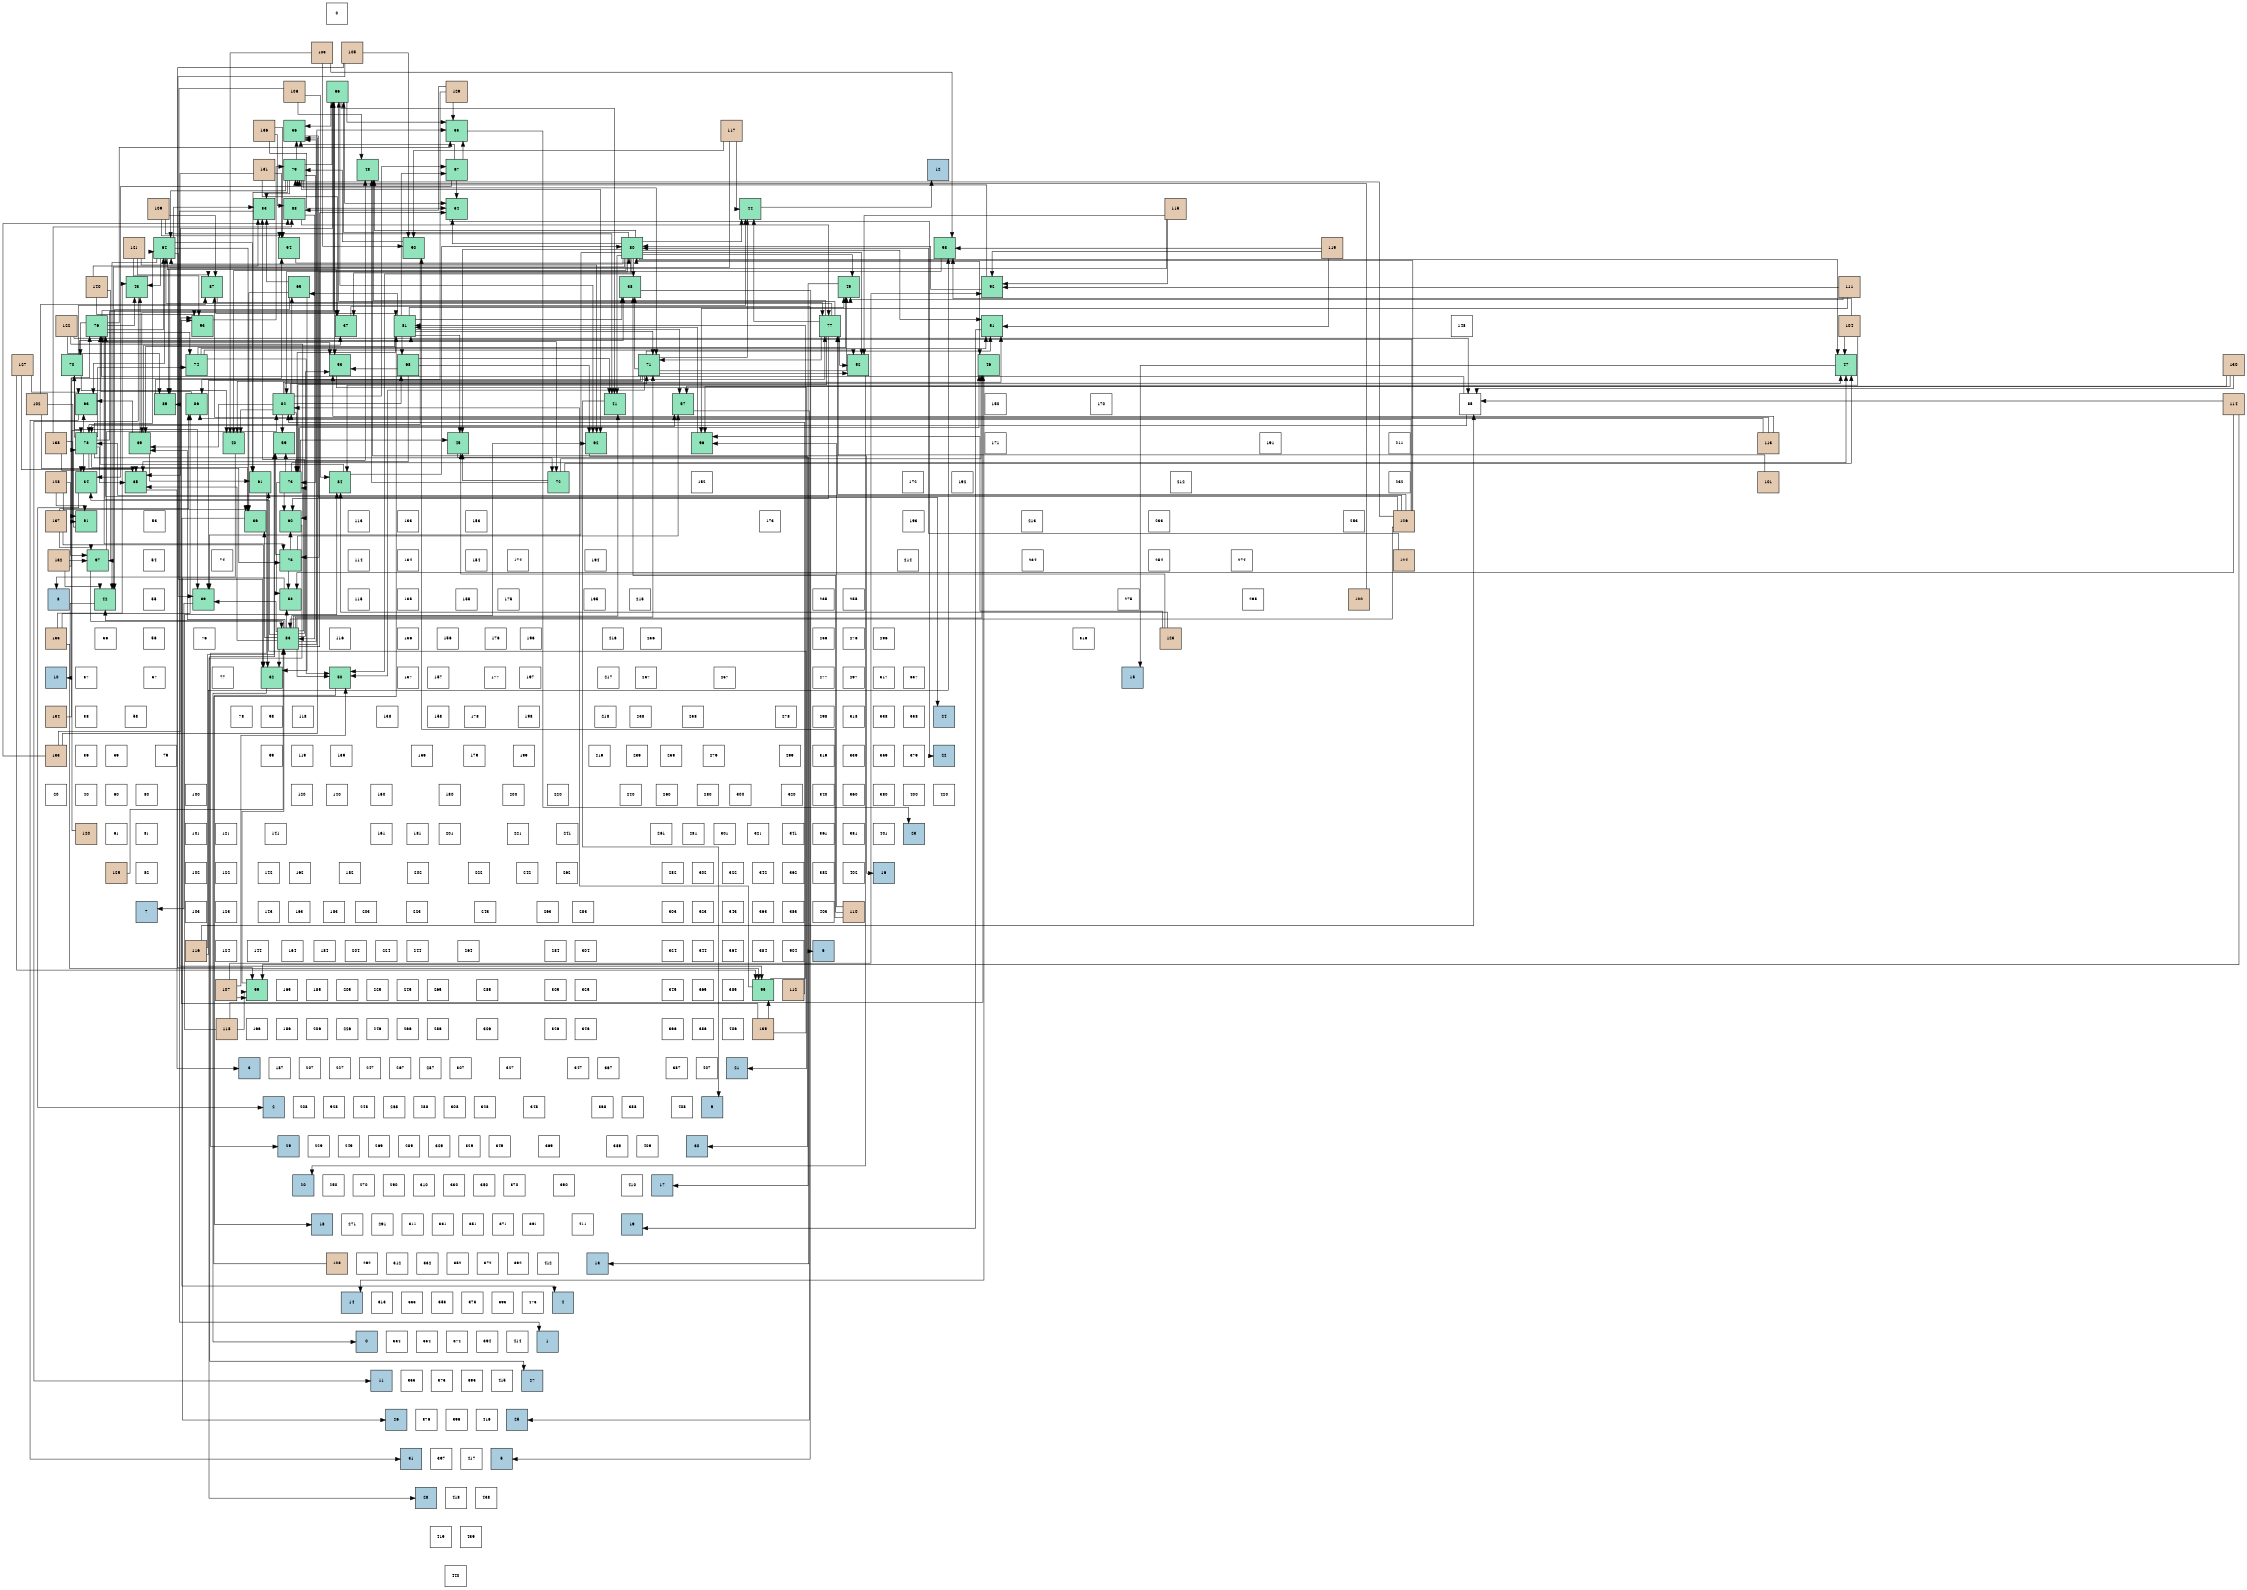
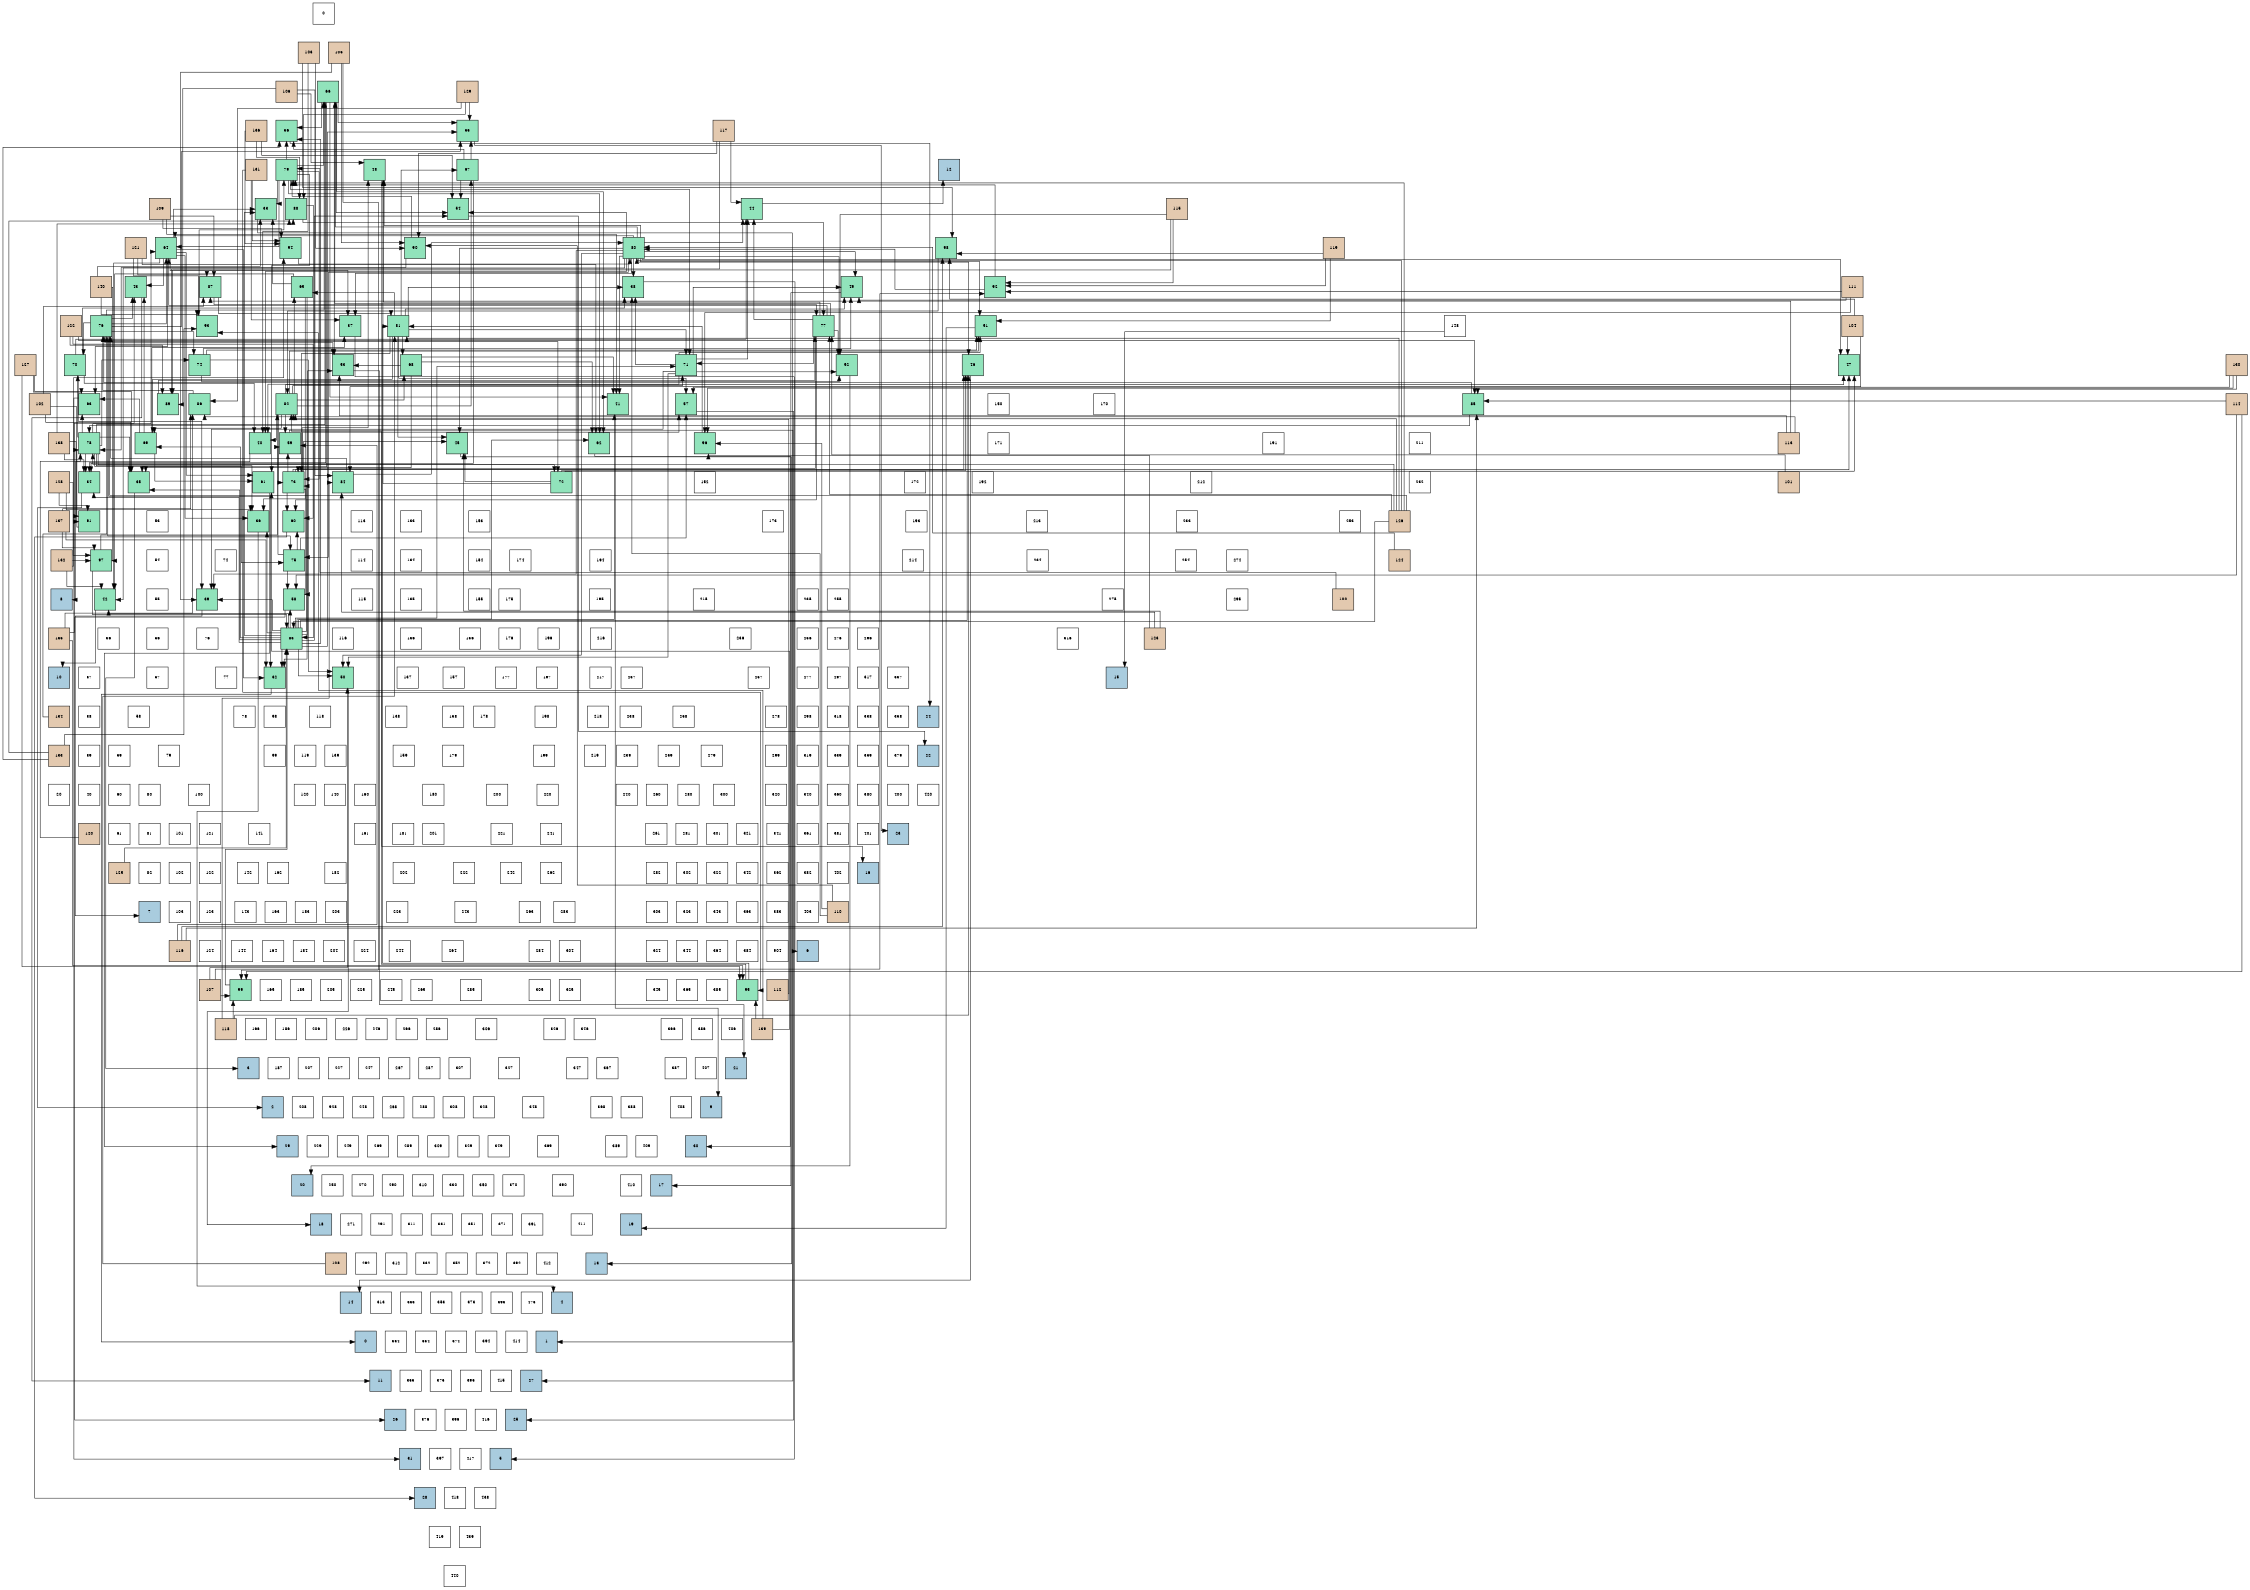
(285, 312) -> (326, 403)
(1339, 365) -> (1136, 332)
(1470, 404) -> (1473, 404)
